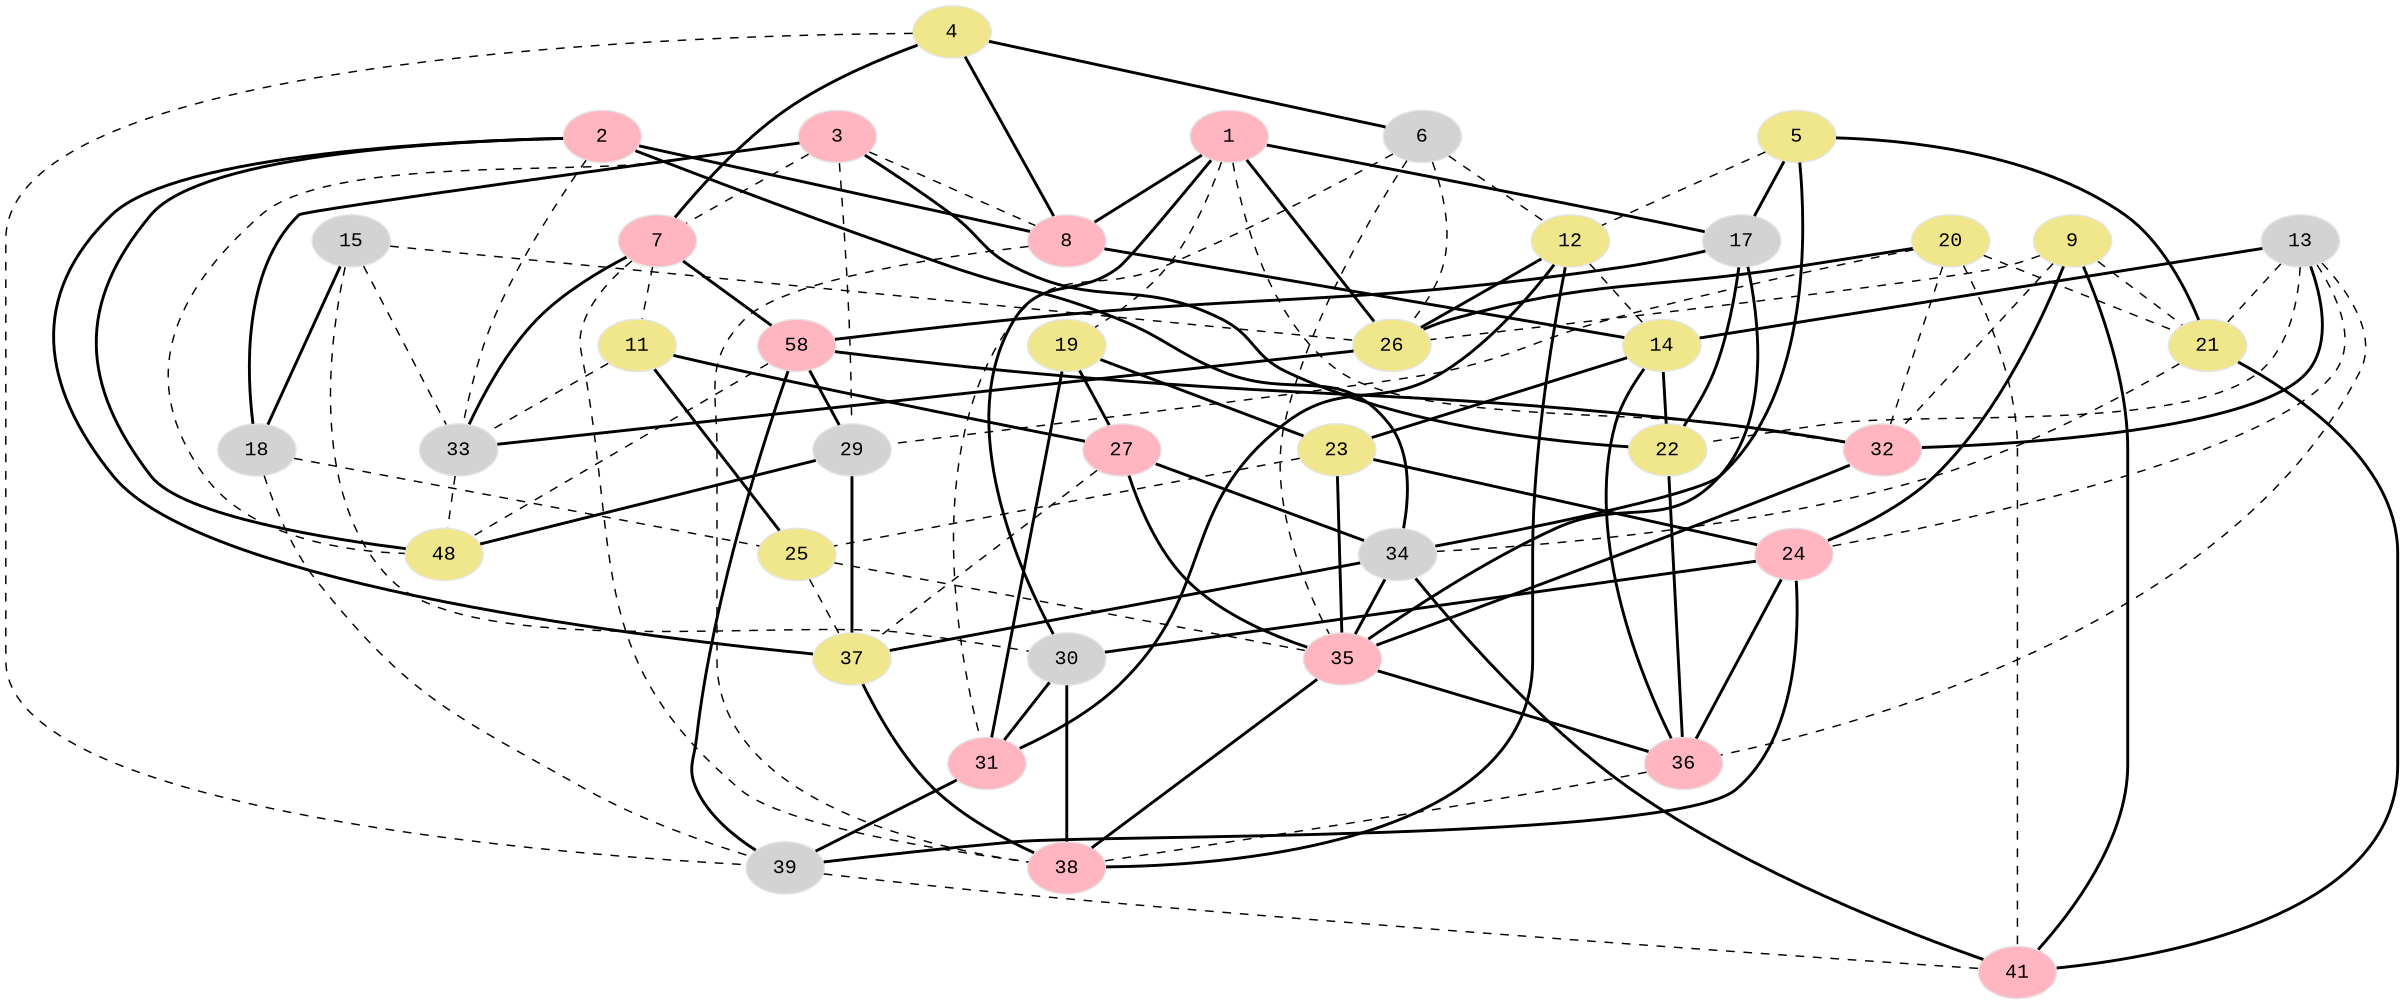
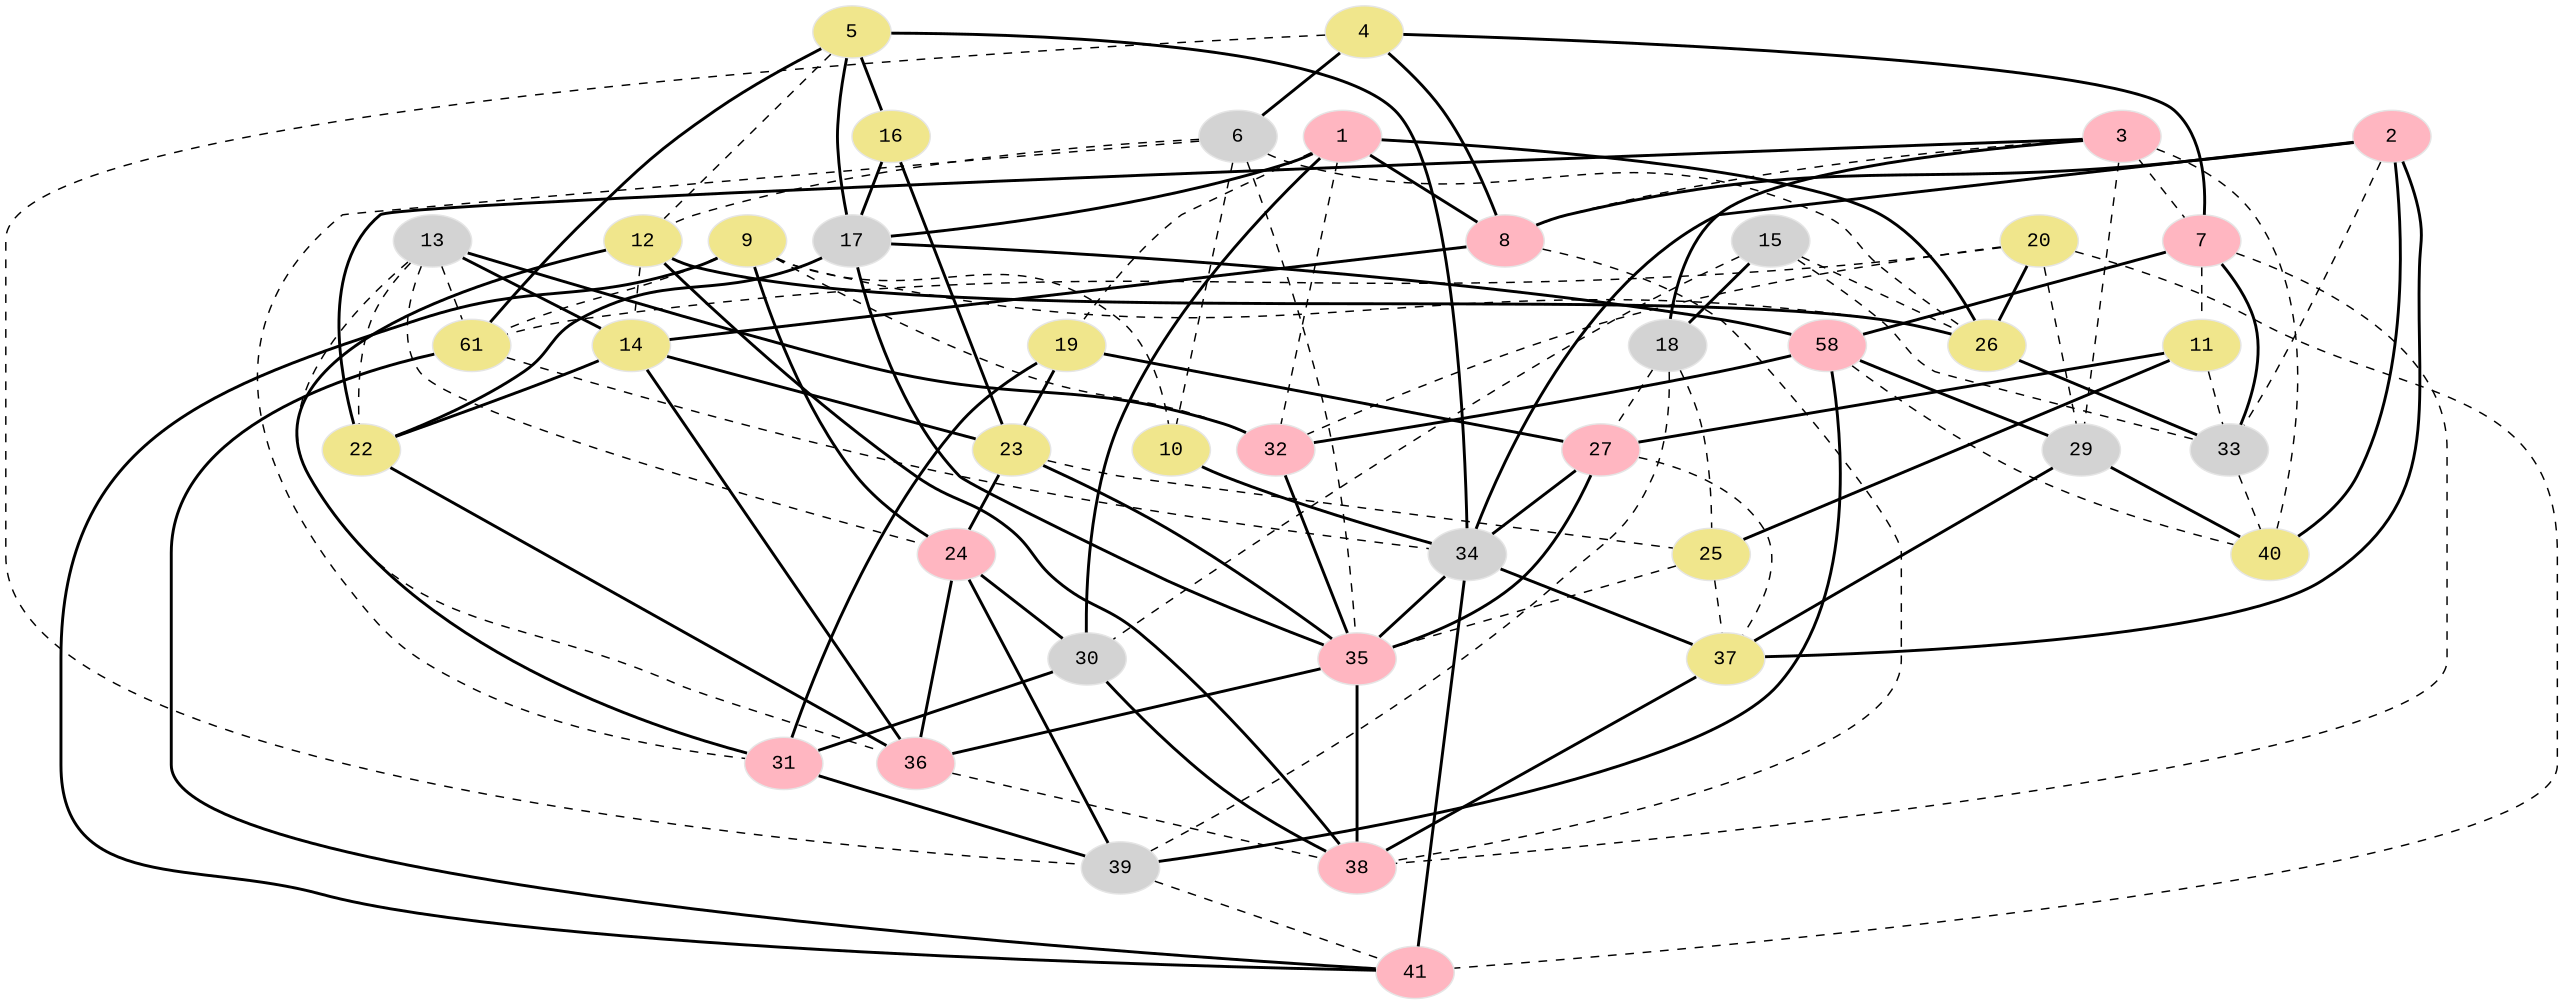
none -> (891, 136)
(2208, 345) -> (472, 345)
none -> (1634, 398)
none -> (1171, 450)
(444, 554) -> (2270, 554)
